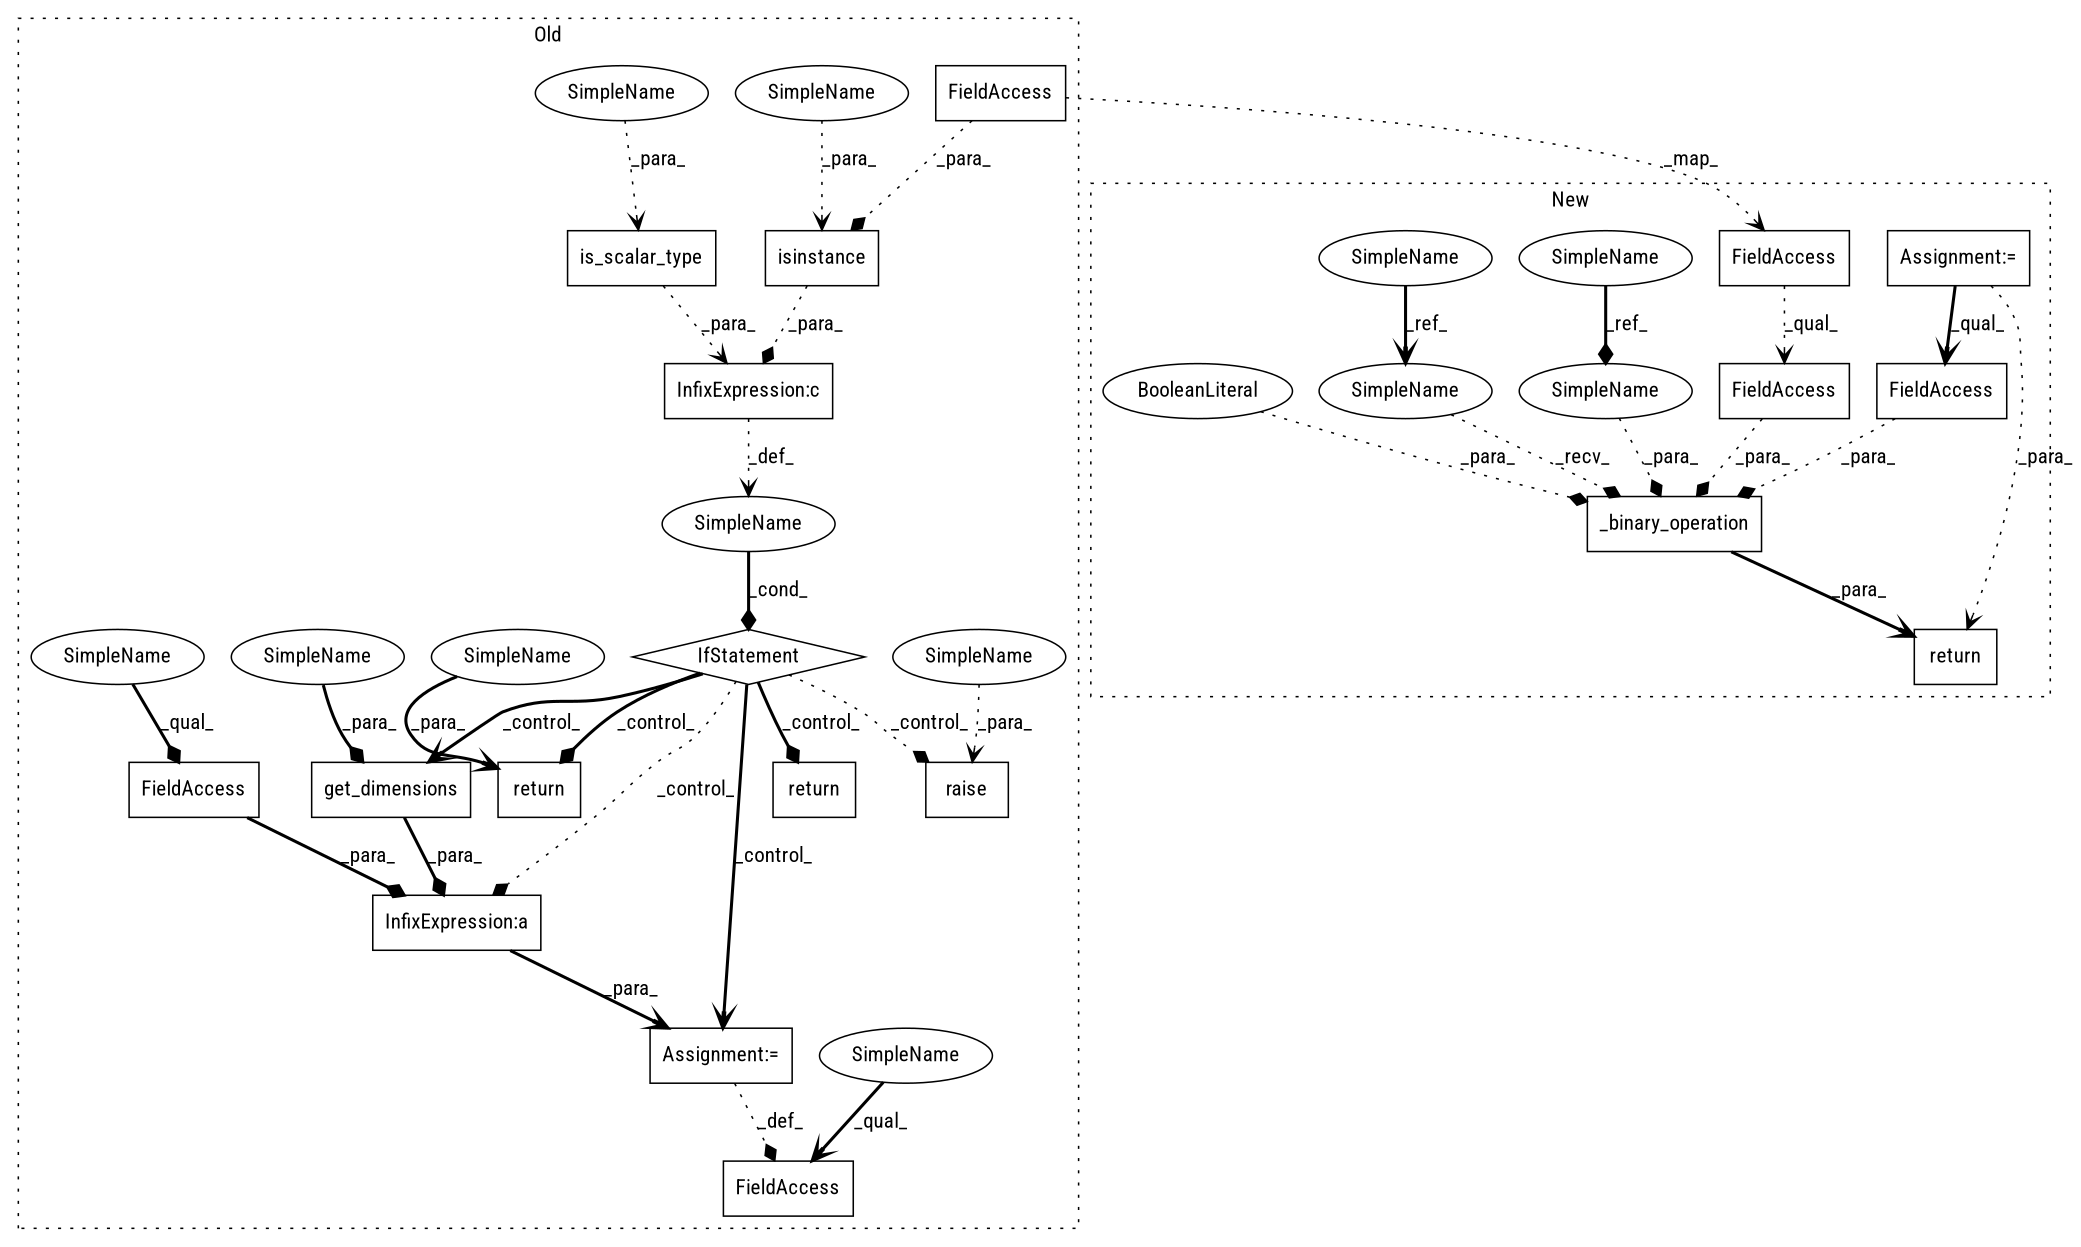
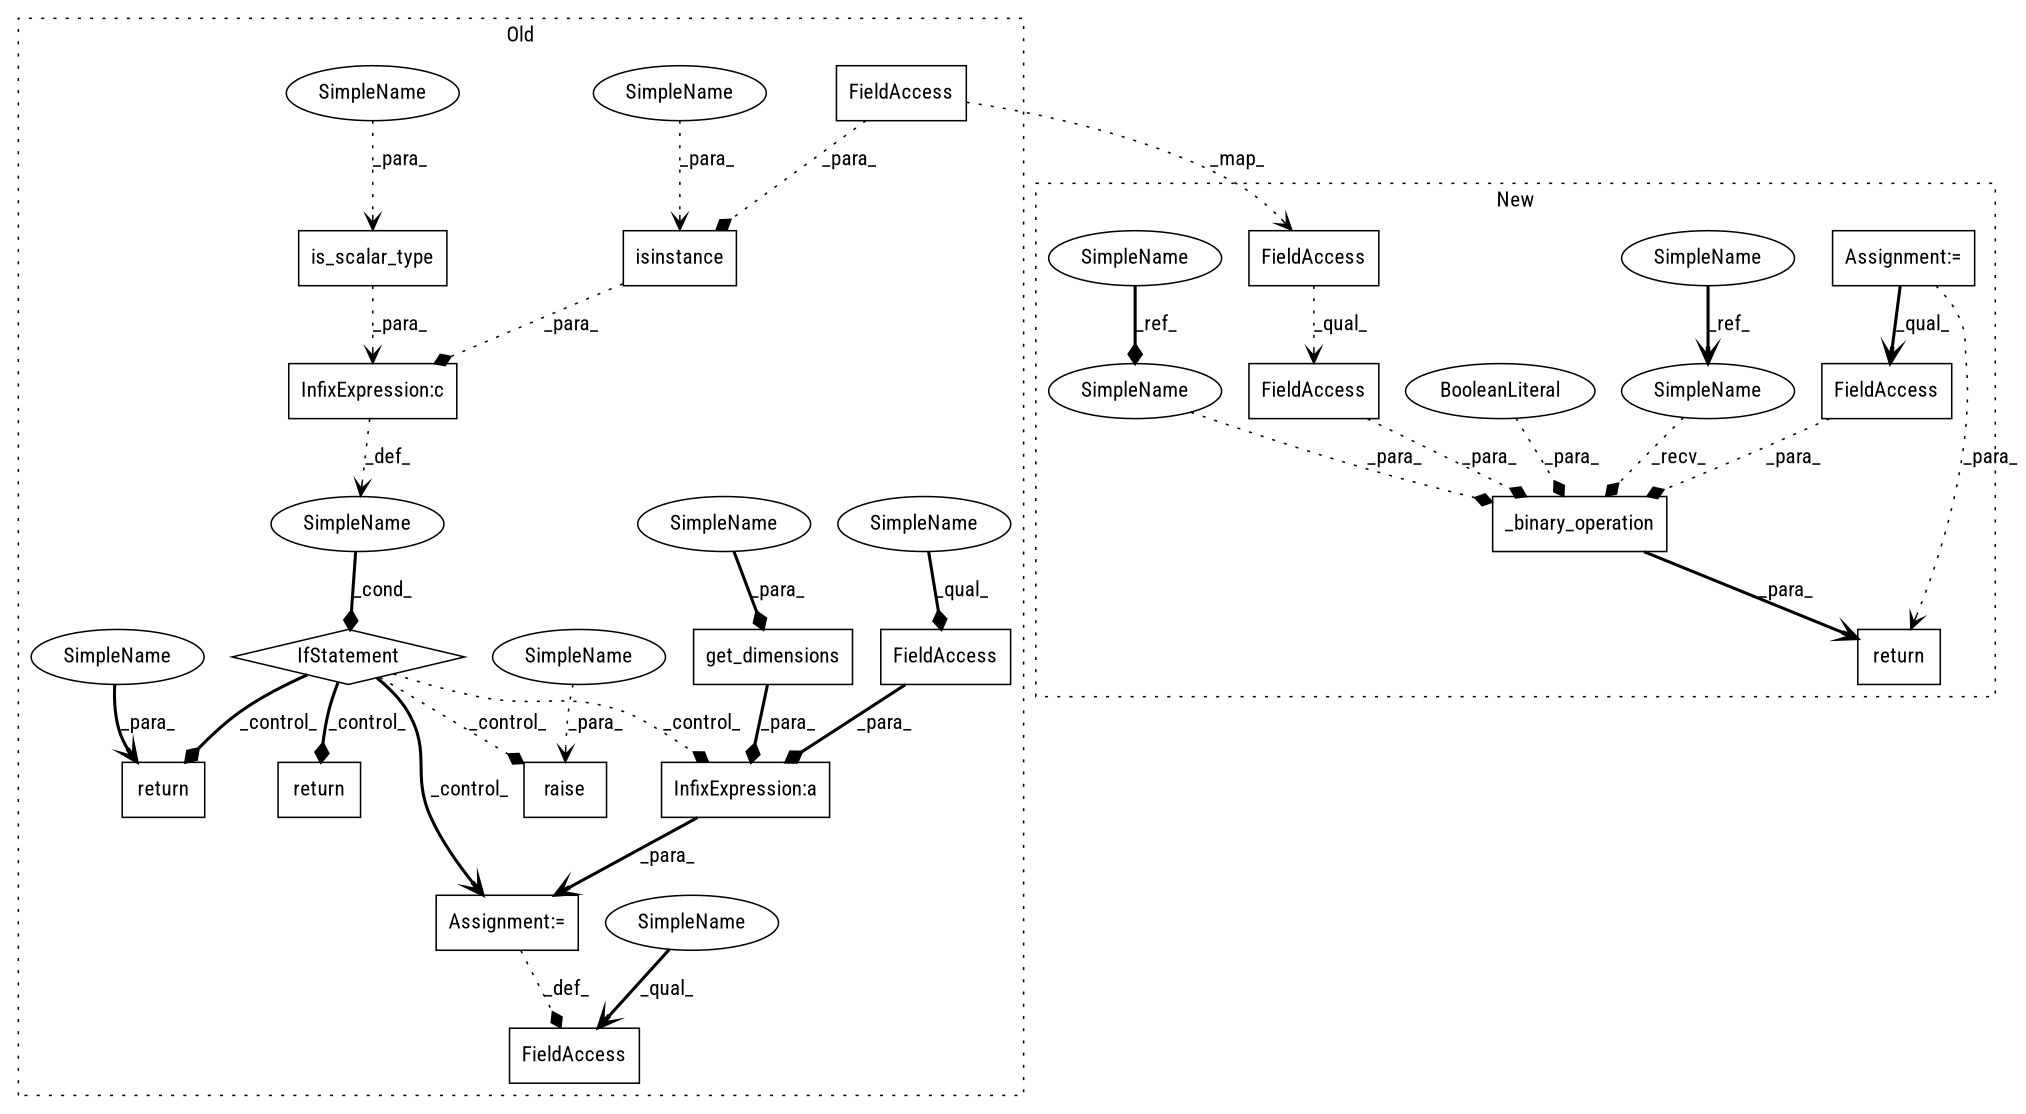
(567, 701) -> none
